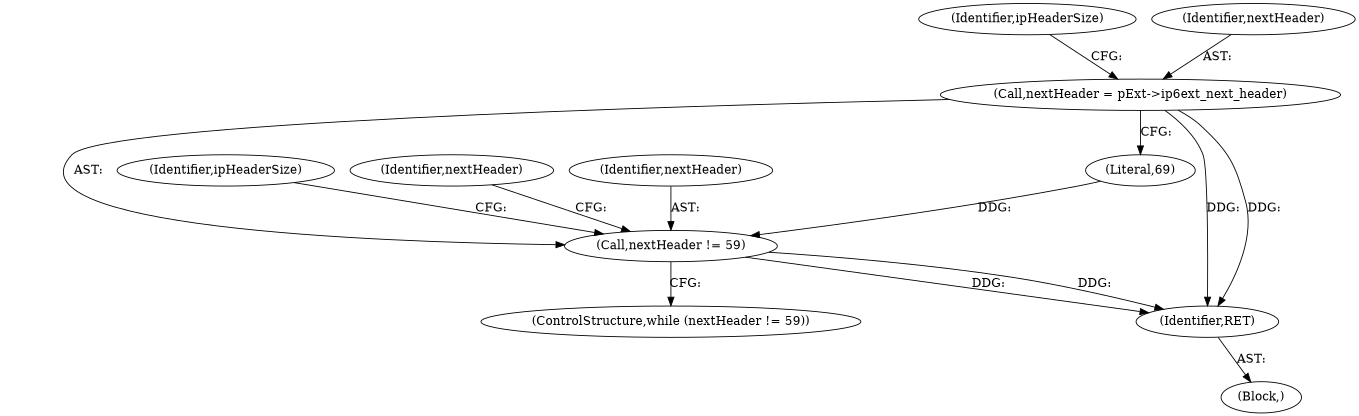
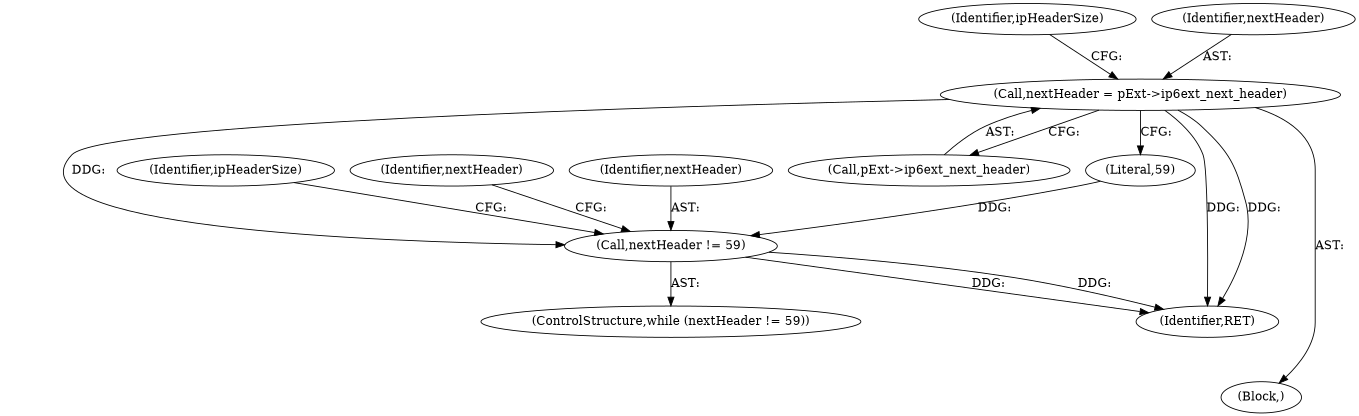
(91, 170) -> (91, 170)
none -> (929, 170)
(1140, 170) -> (1140, 170)
(687, 284) -> (687, 284)
(1232, 356) -> (1315, 231)
